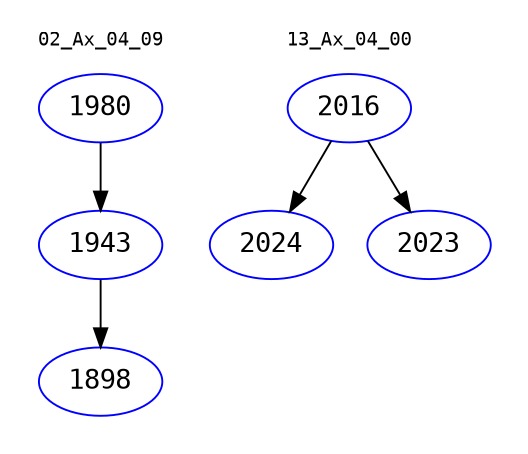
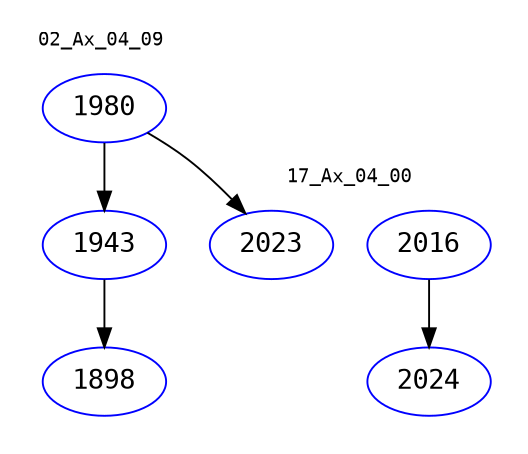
(350, 41) -> (350, 178)
(384, 168) -> (208, 177)
